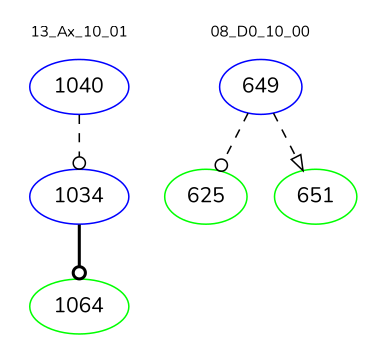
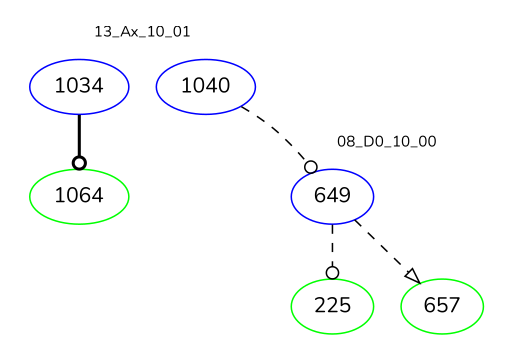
(79, 136) -> (289, 143)
(206, 197) -> (332, 307)
(316, 197) -> (442, 307)
